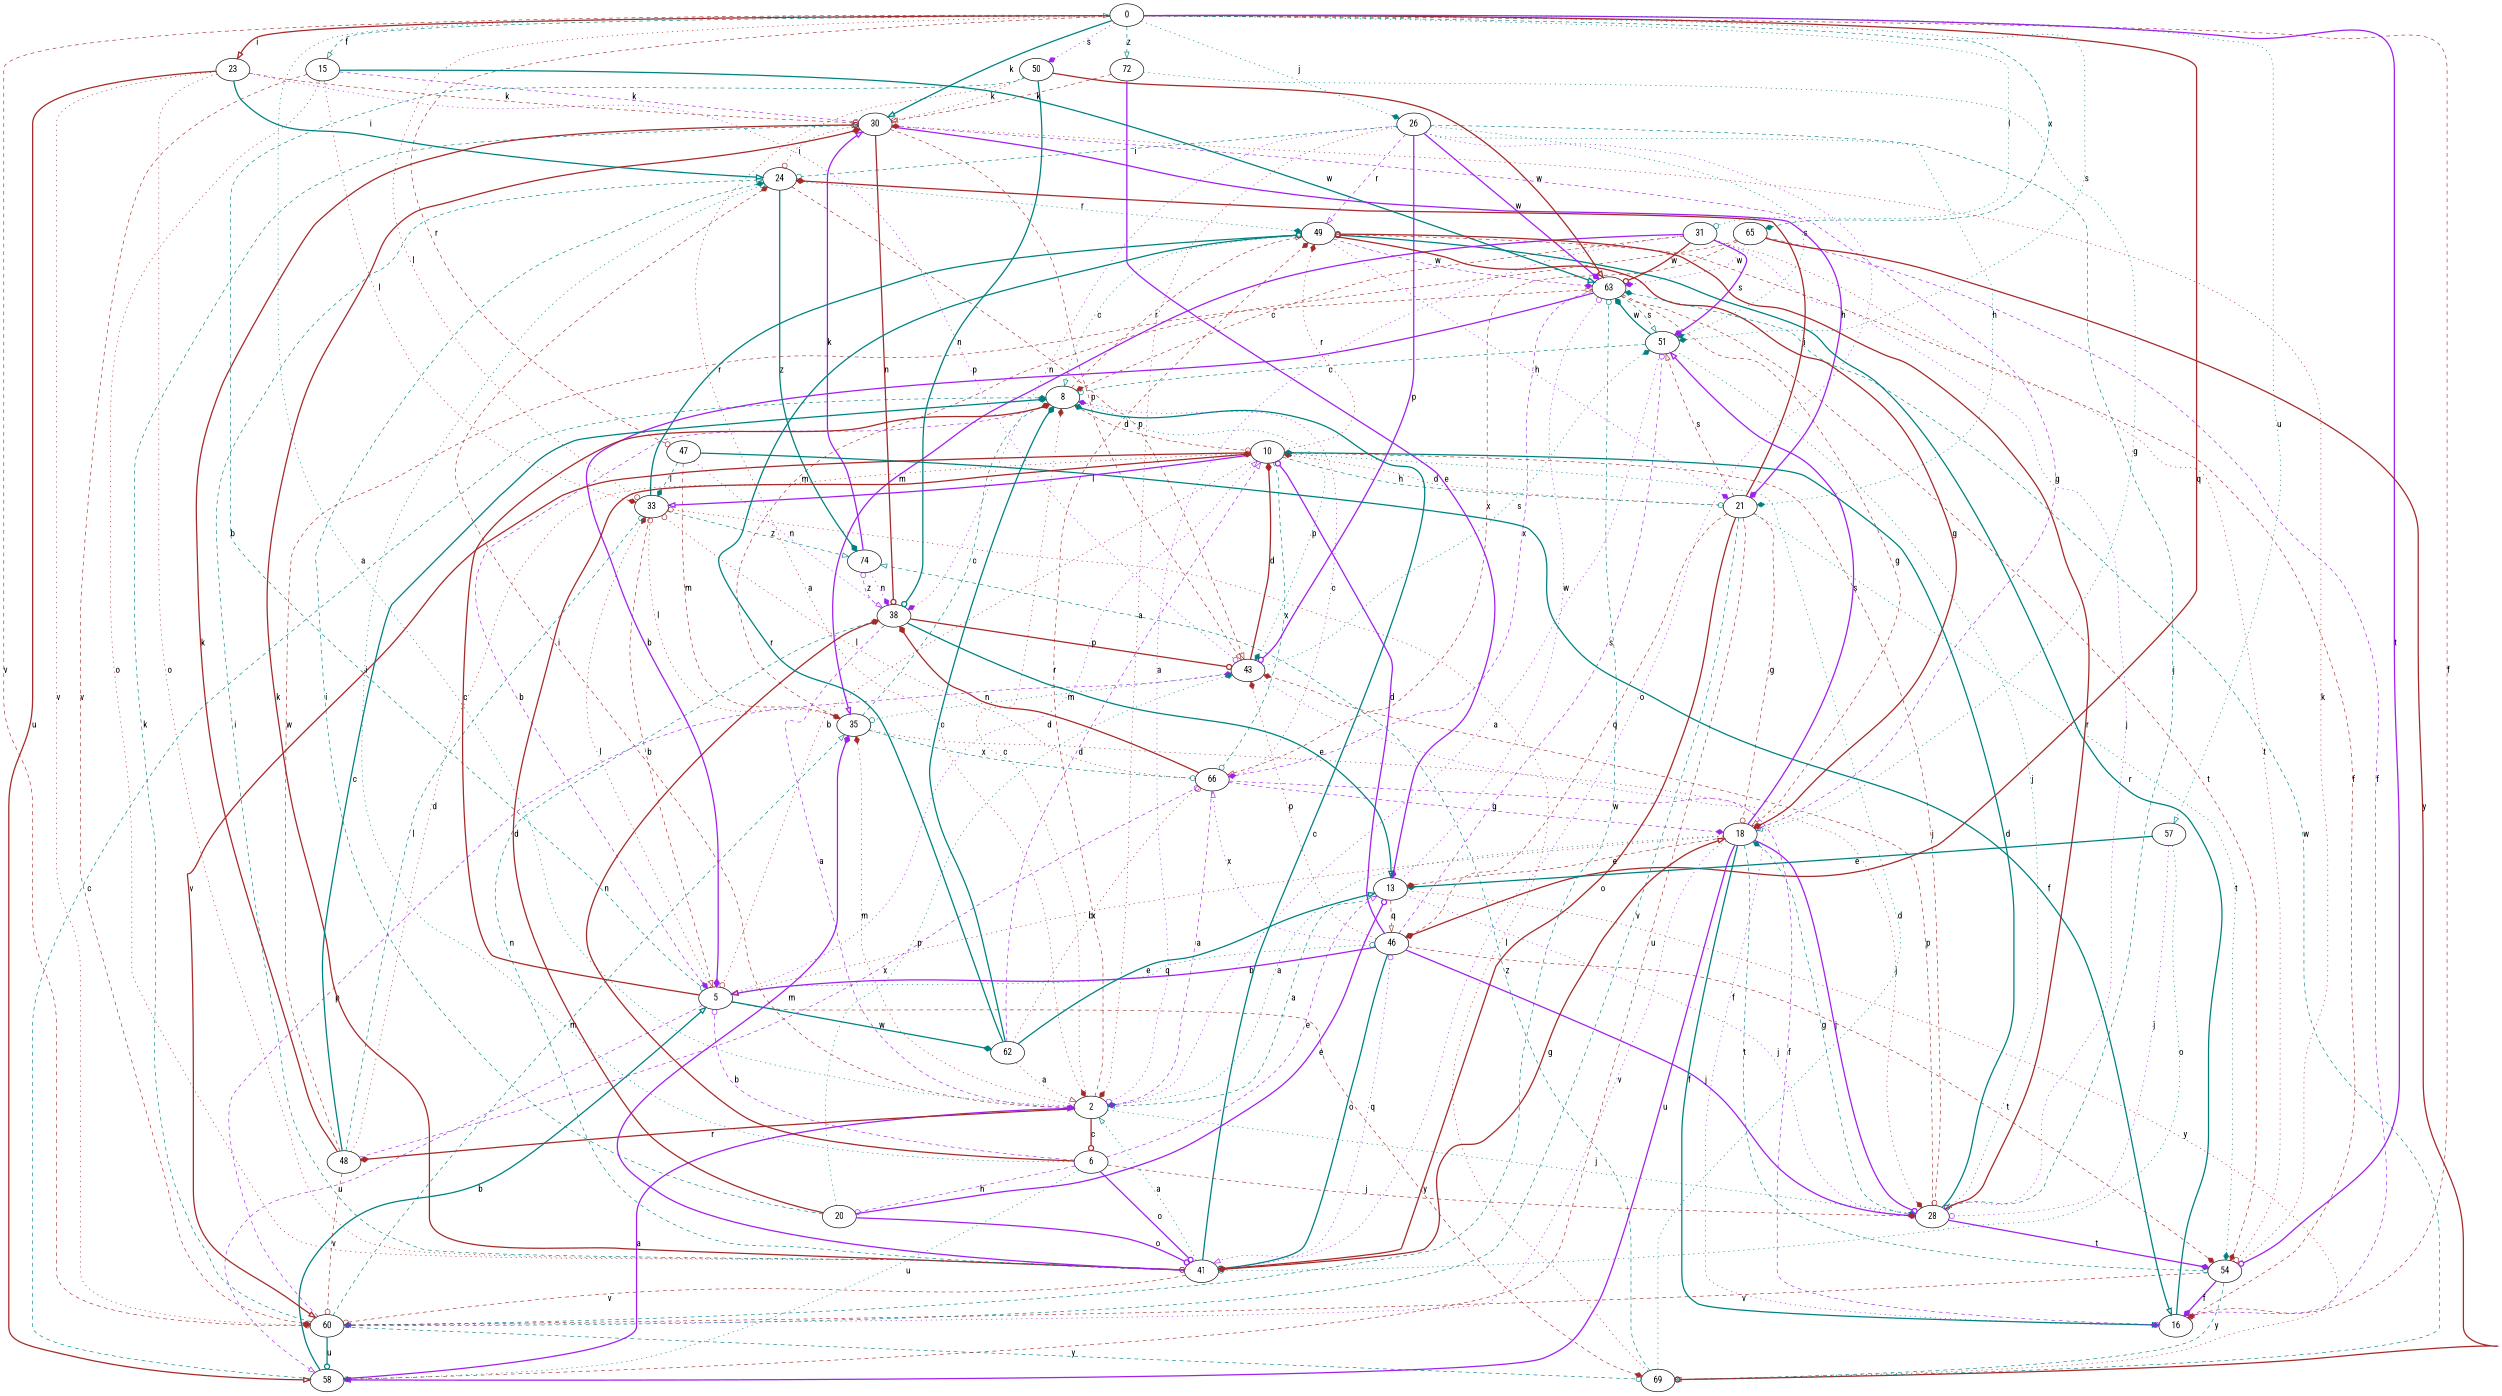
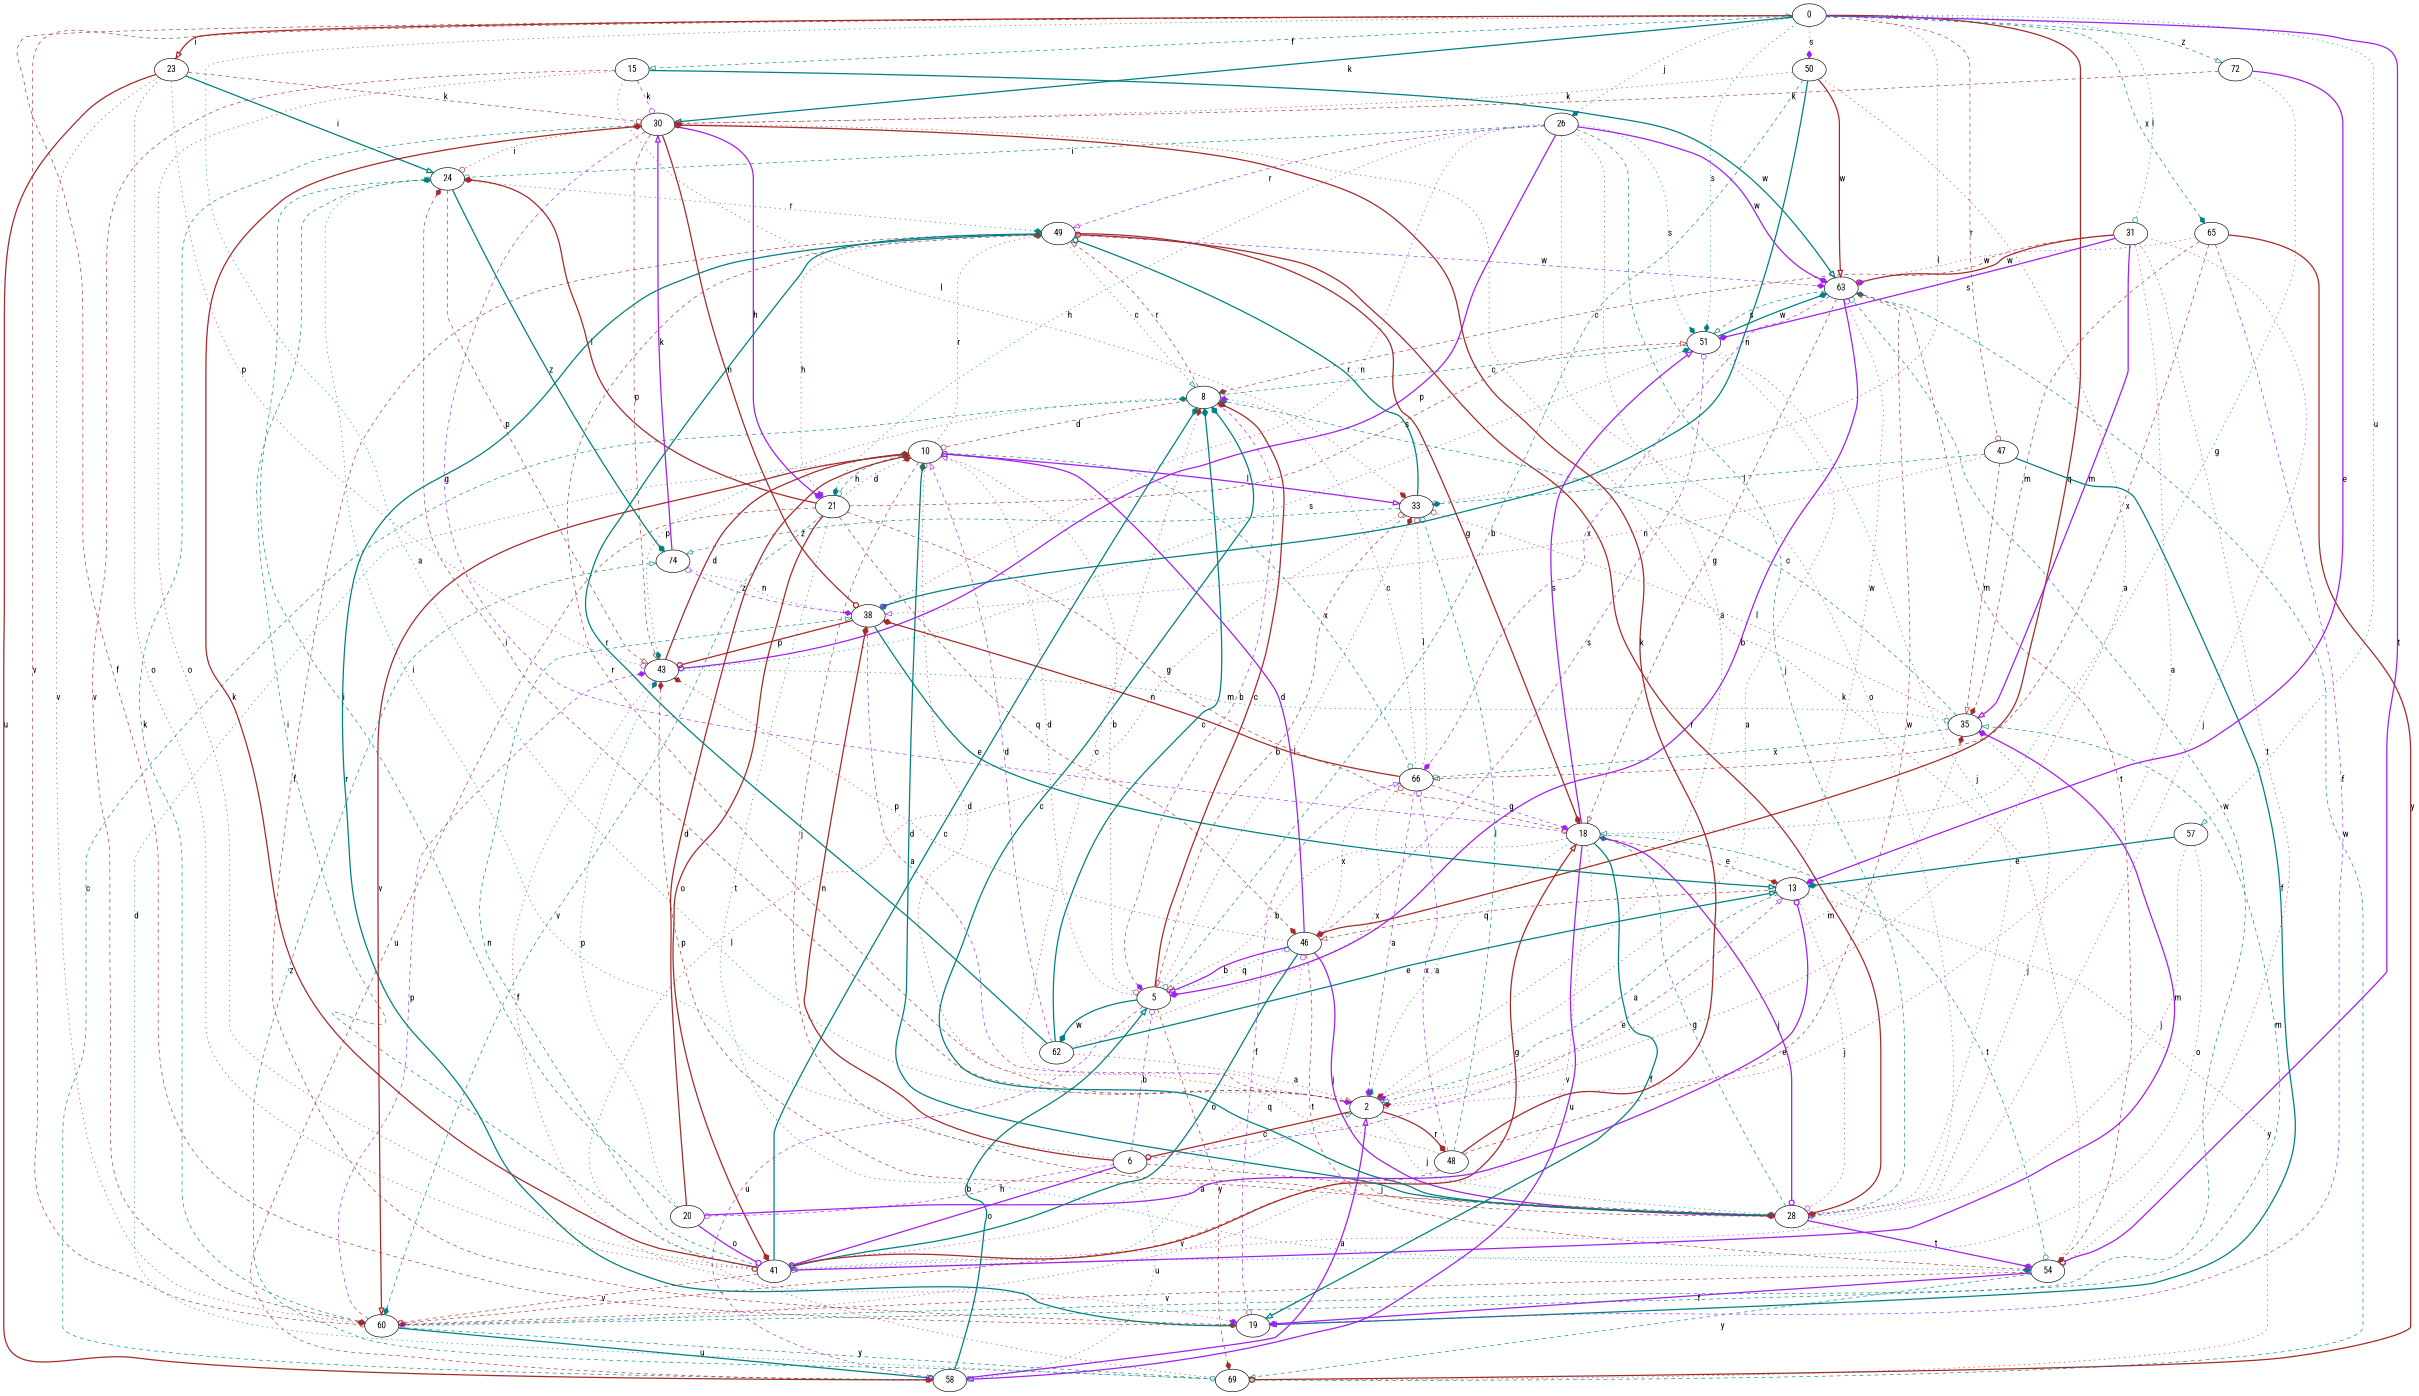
(447, 548) -> (944, 991)
(2176, 1326) -> (1253, 1326)
